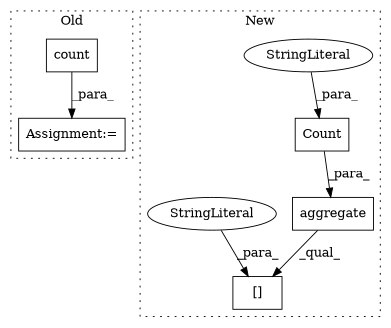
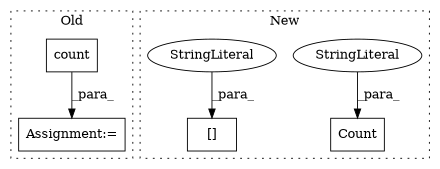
(333, 214) -> none
